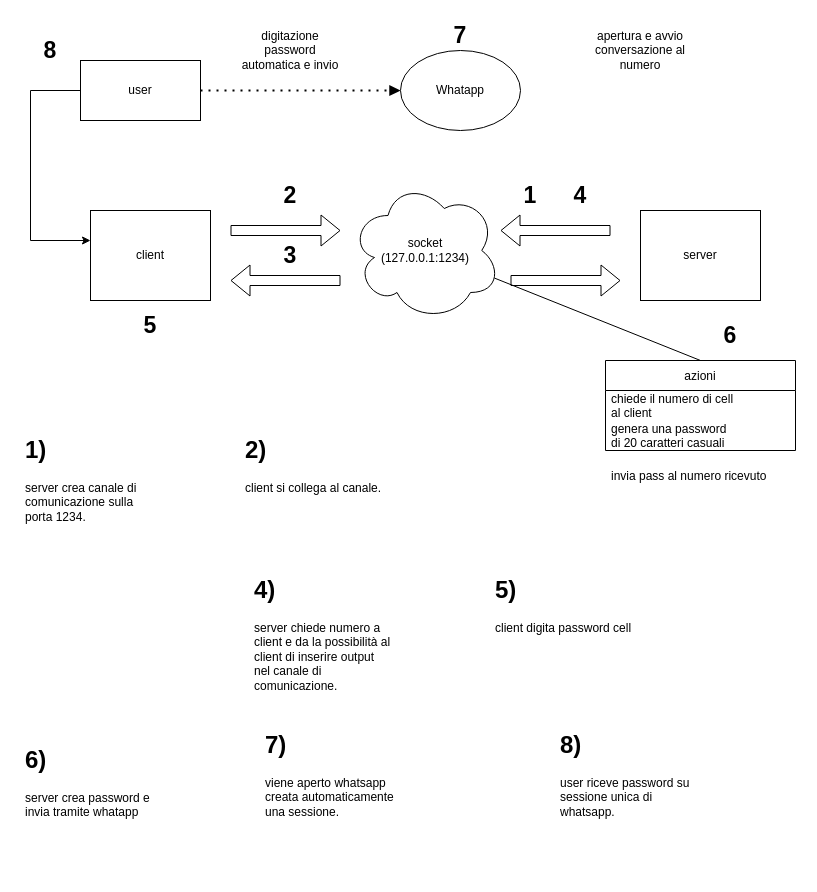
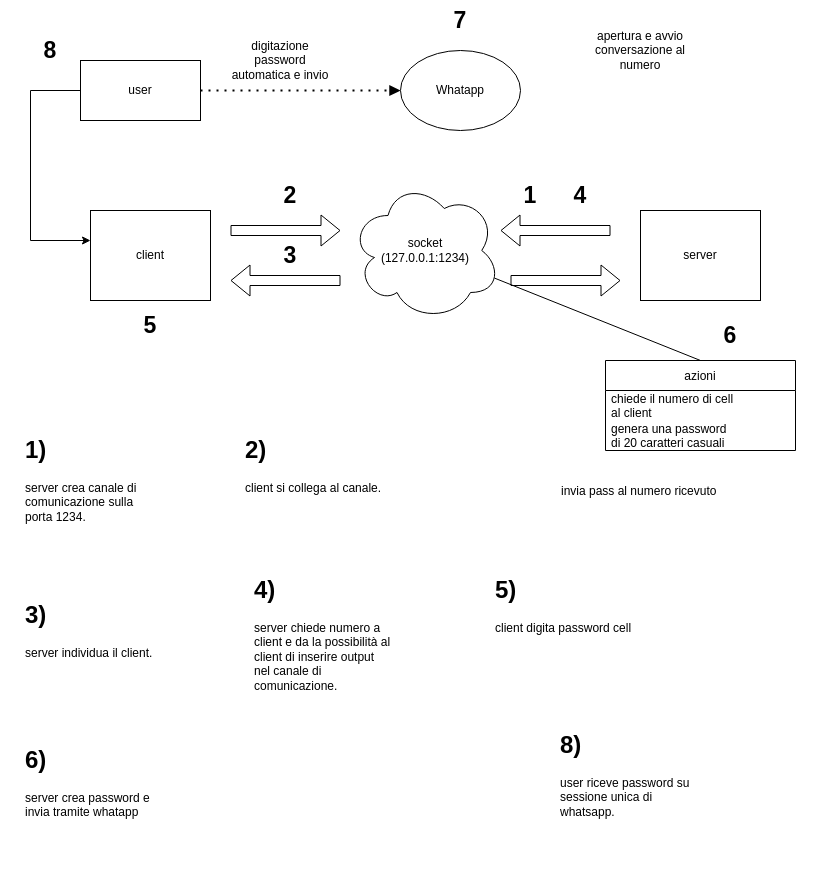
(461, 36) -> (461, 21)
(291, 51) -> (281, 61)
(693, 476) -> (643, 491)
none -> (93, 661)
(333, 791) -> none
